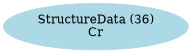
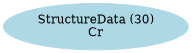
(96, 27) -> (96, 27)
